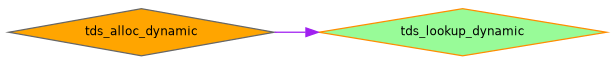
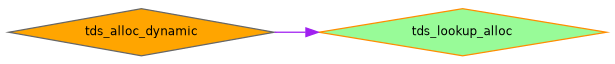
(463, 32) -> (463, 32)
